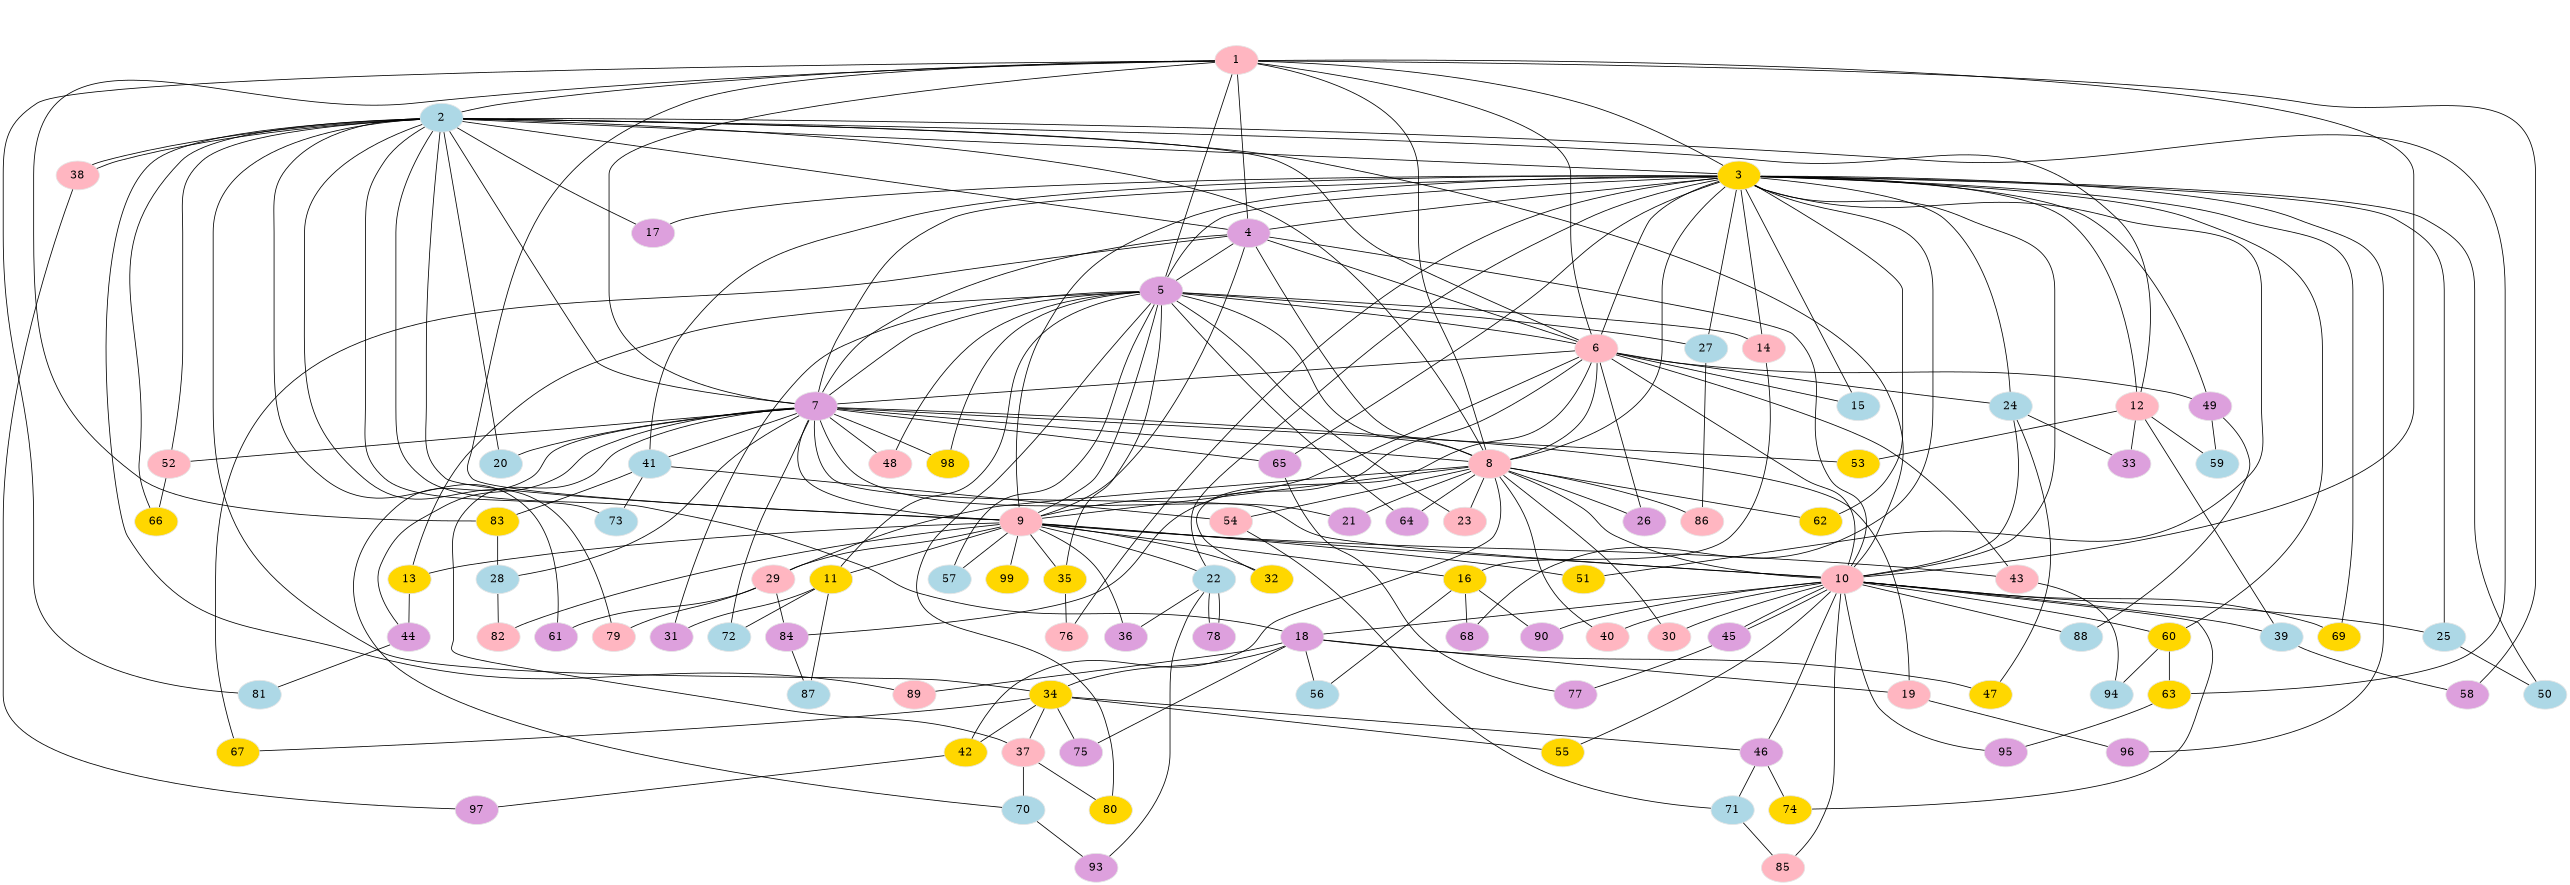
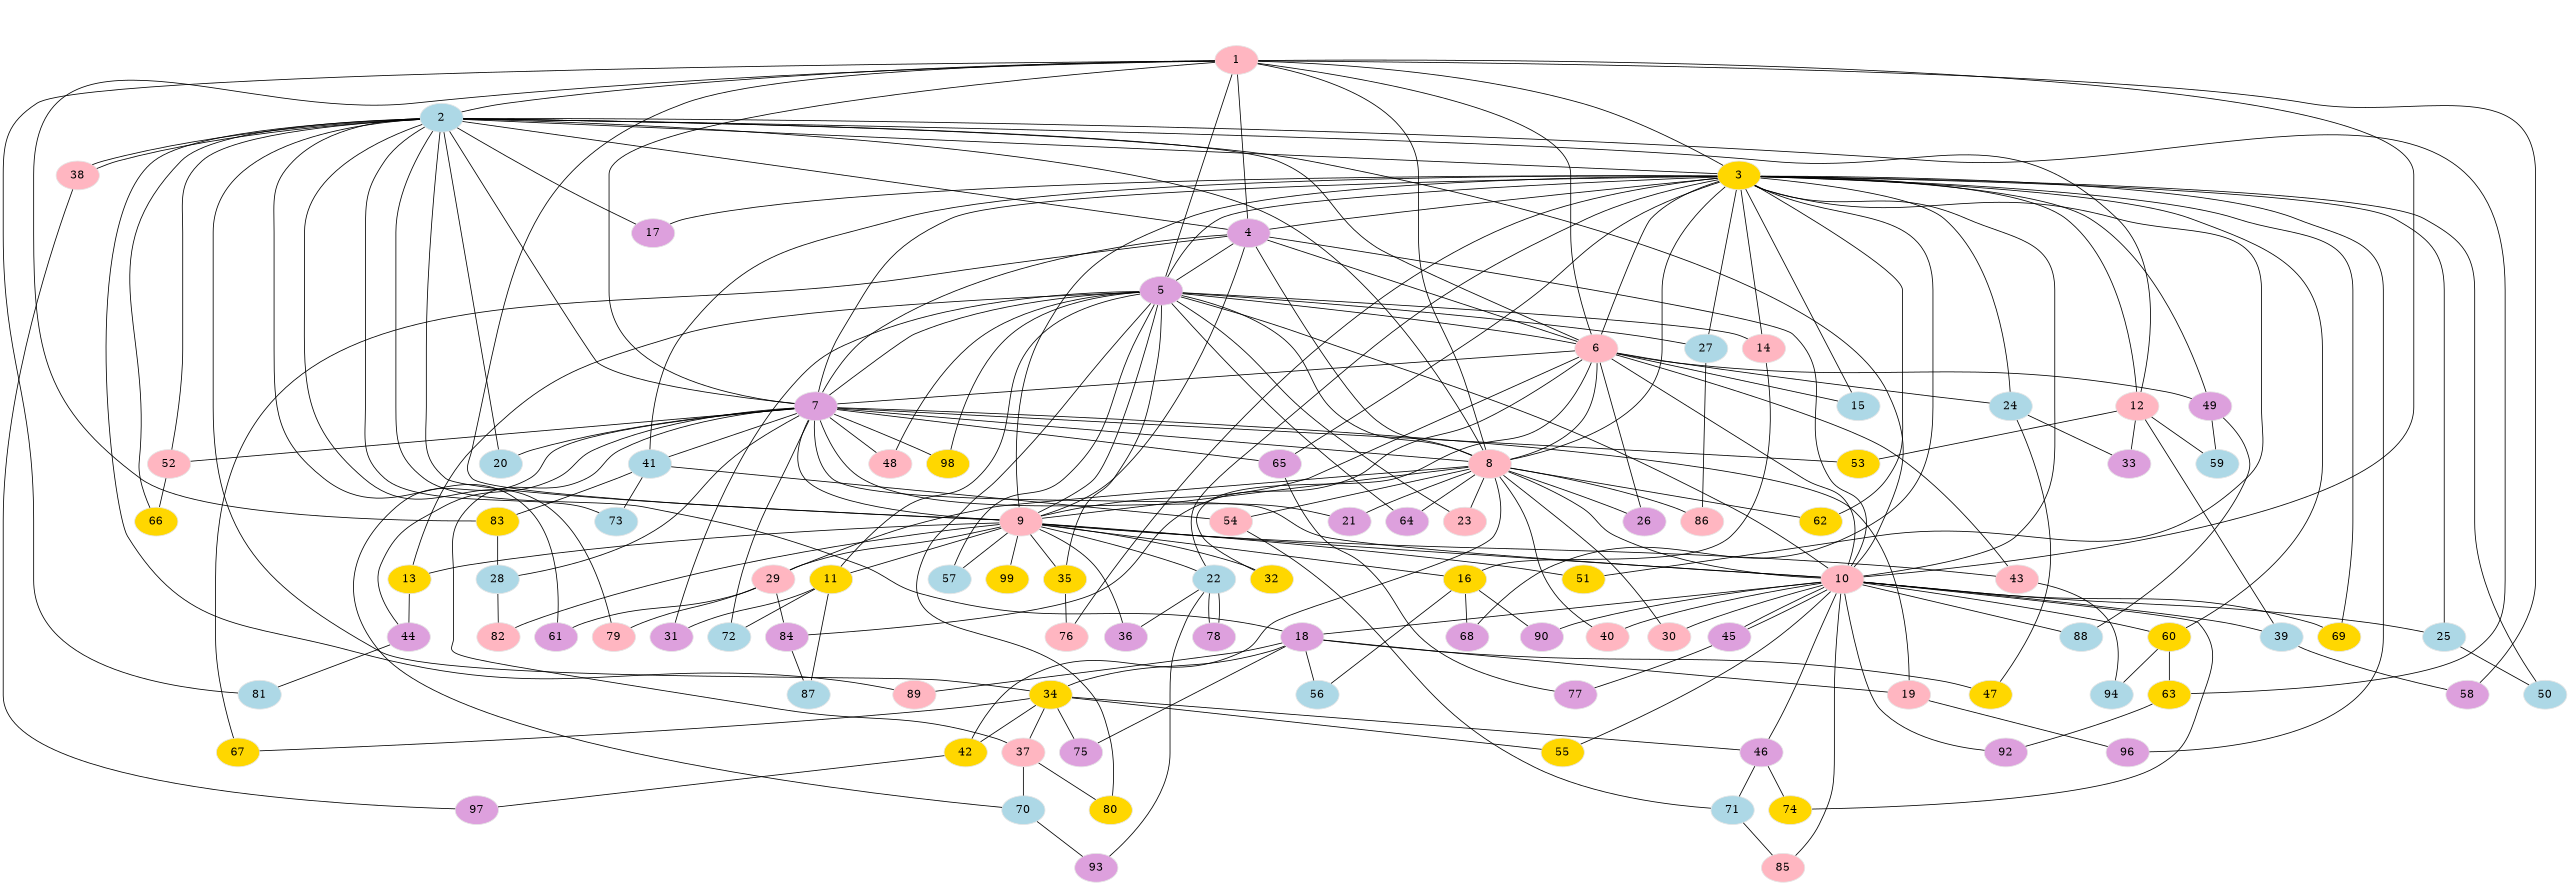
(1995, 539) -> (1515, 409)
(2006, 752) -> (2006, 752)
